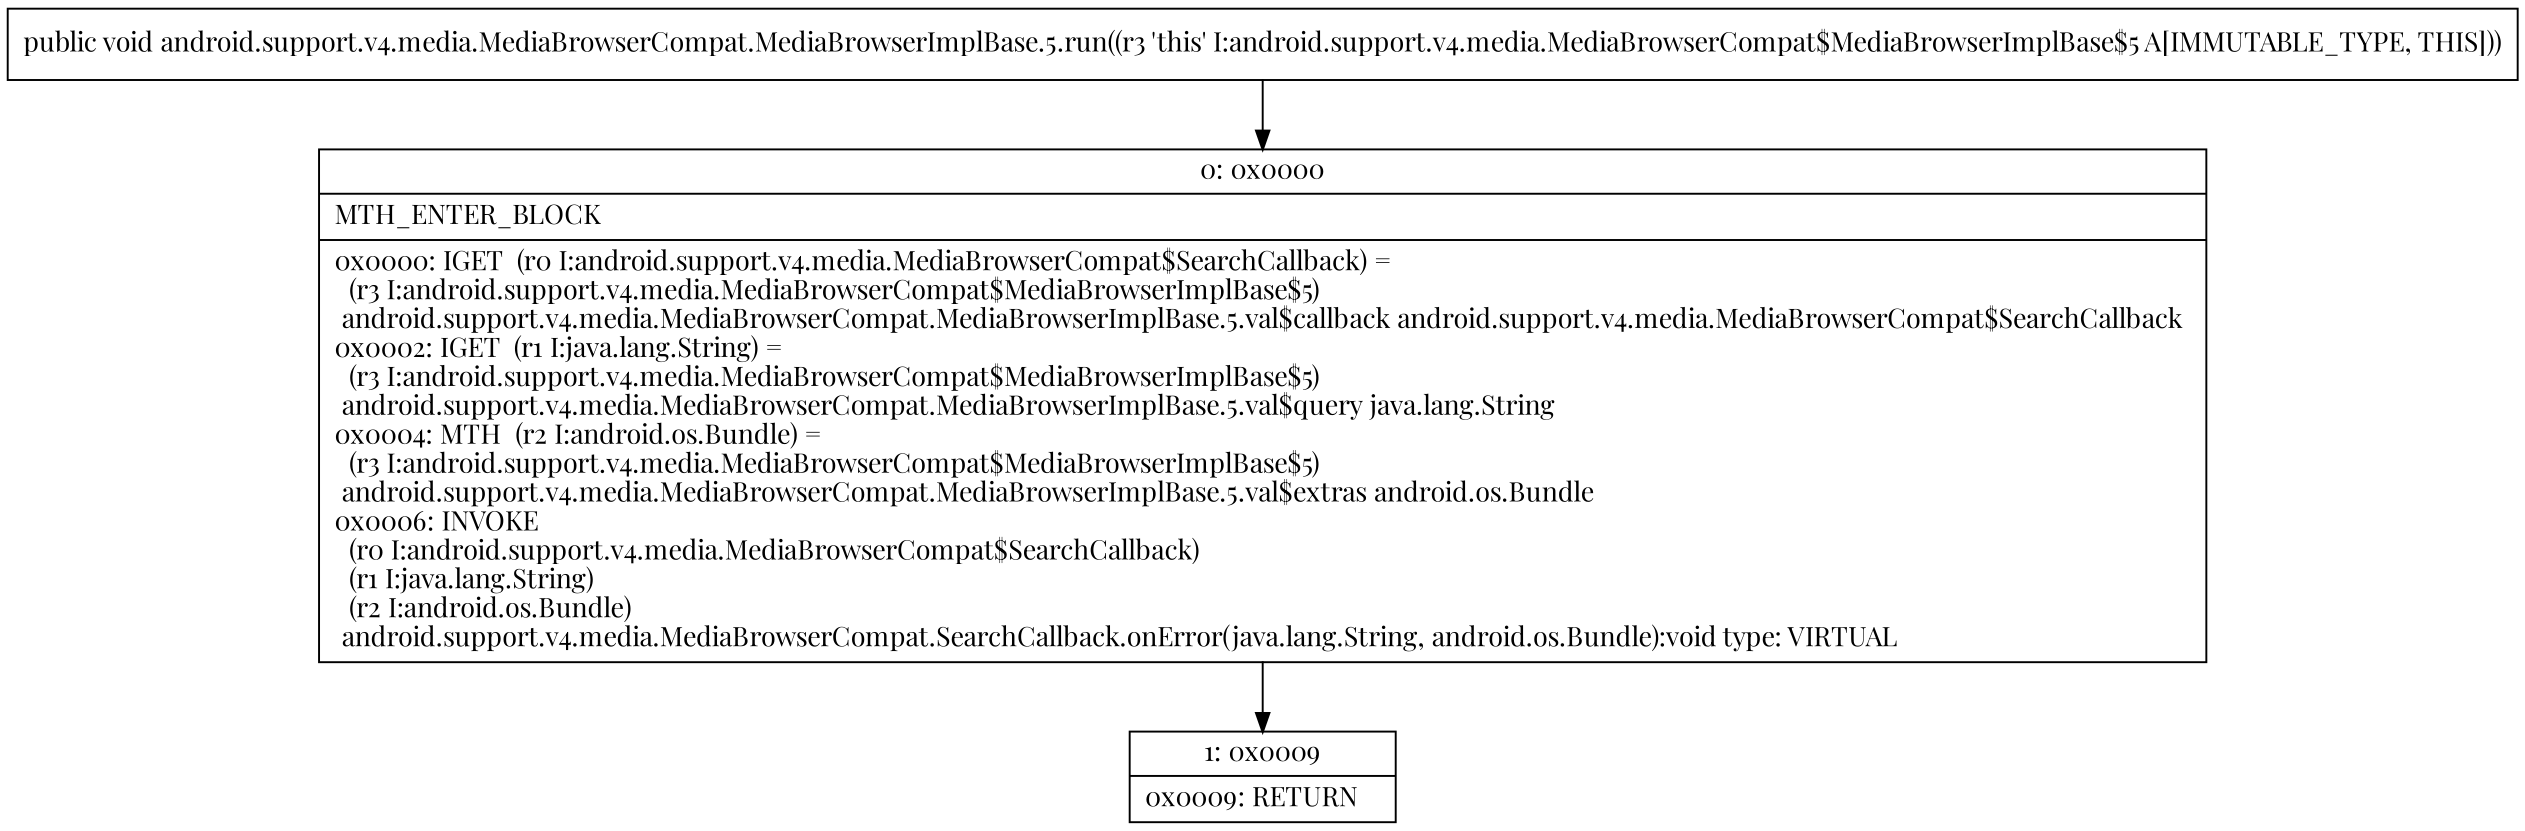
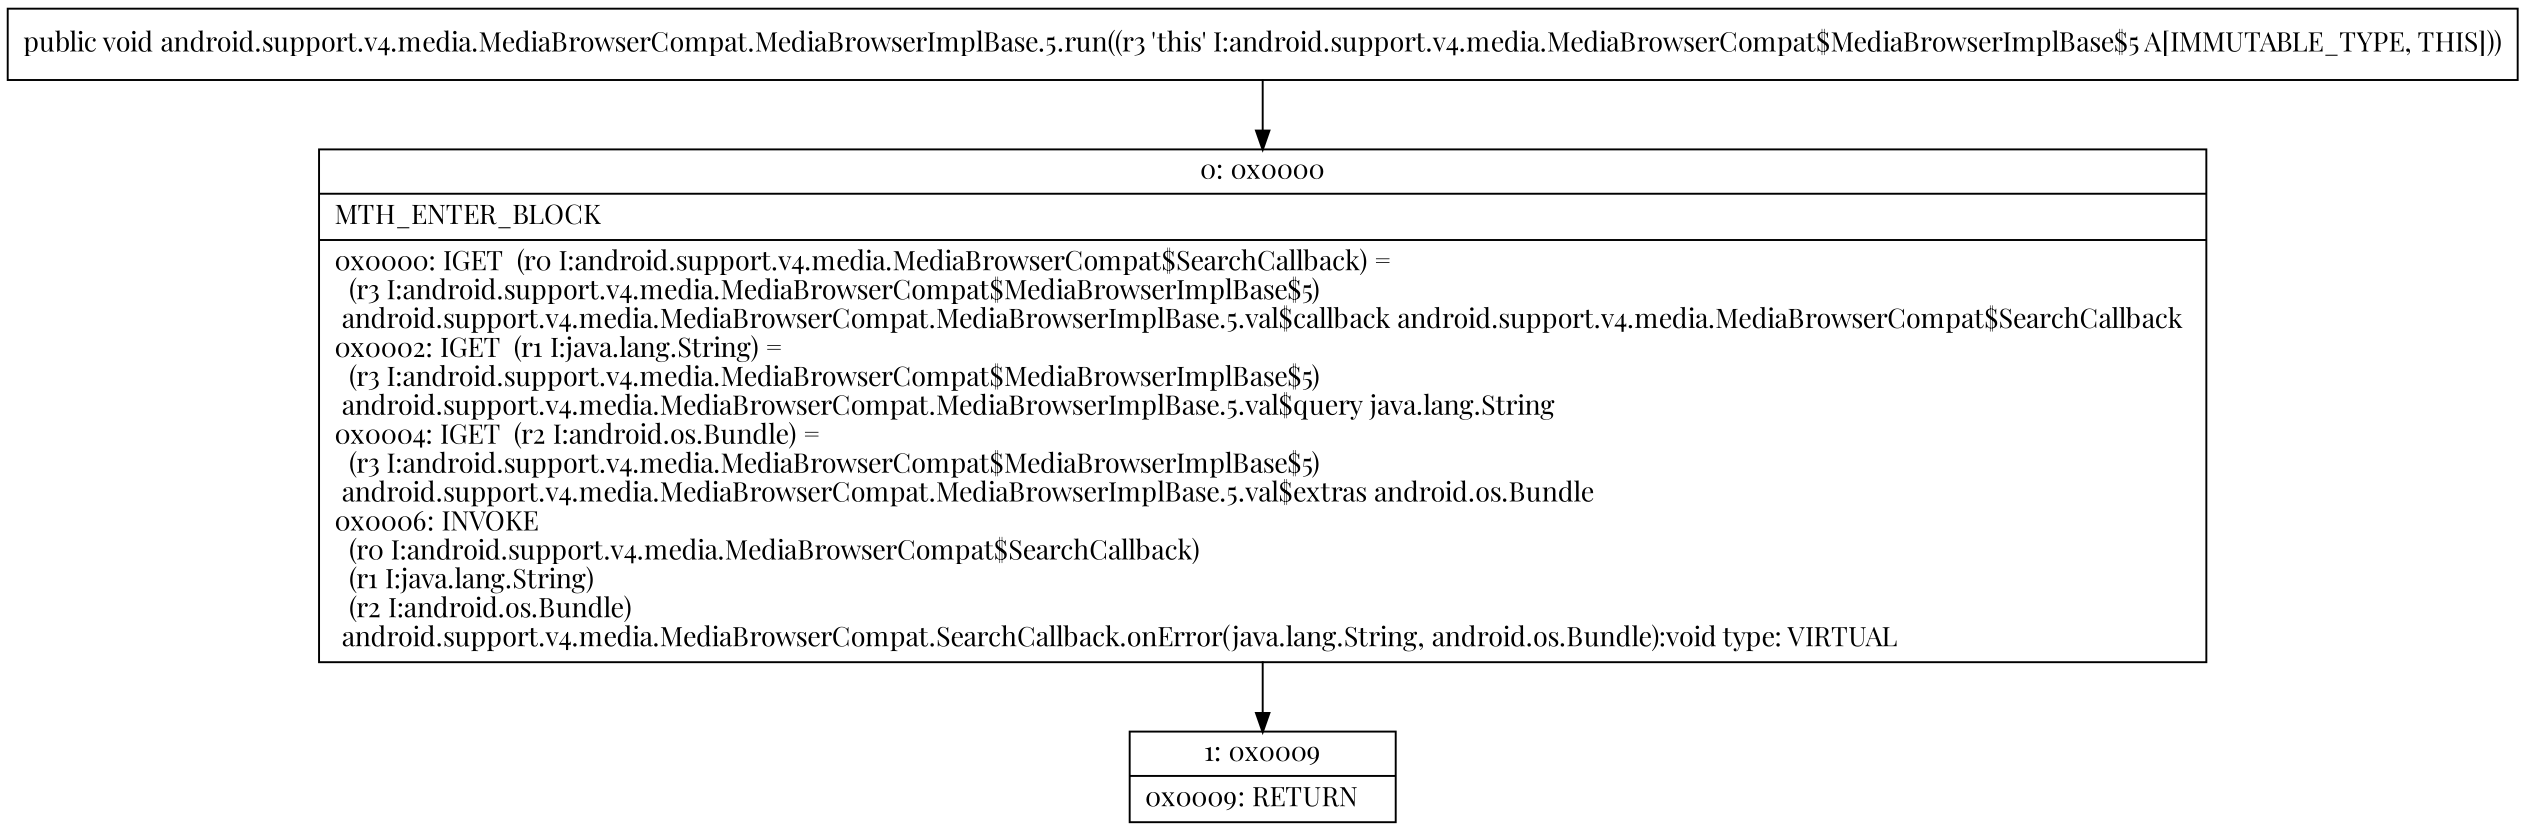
(582, 436) -> (581, 436)
